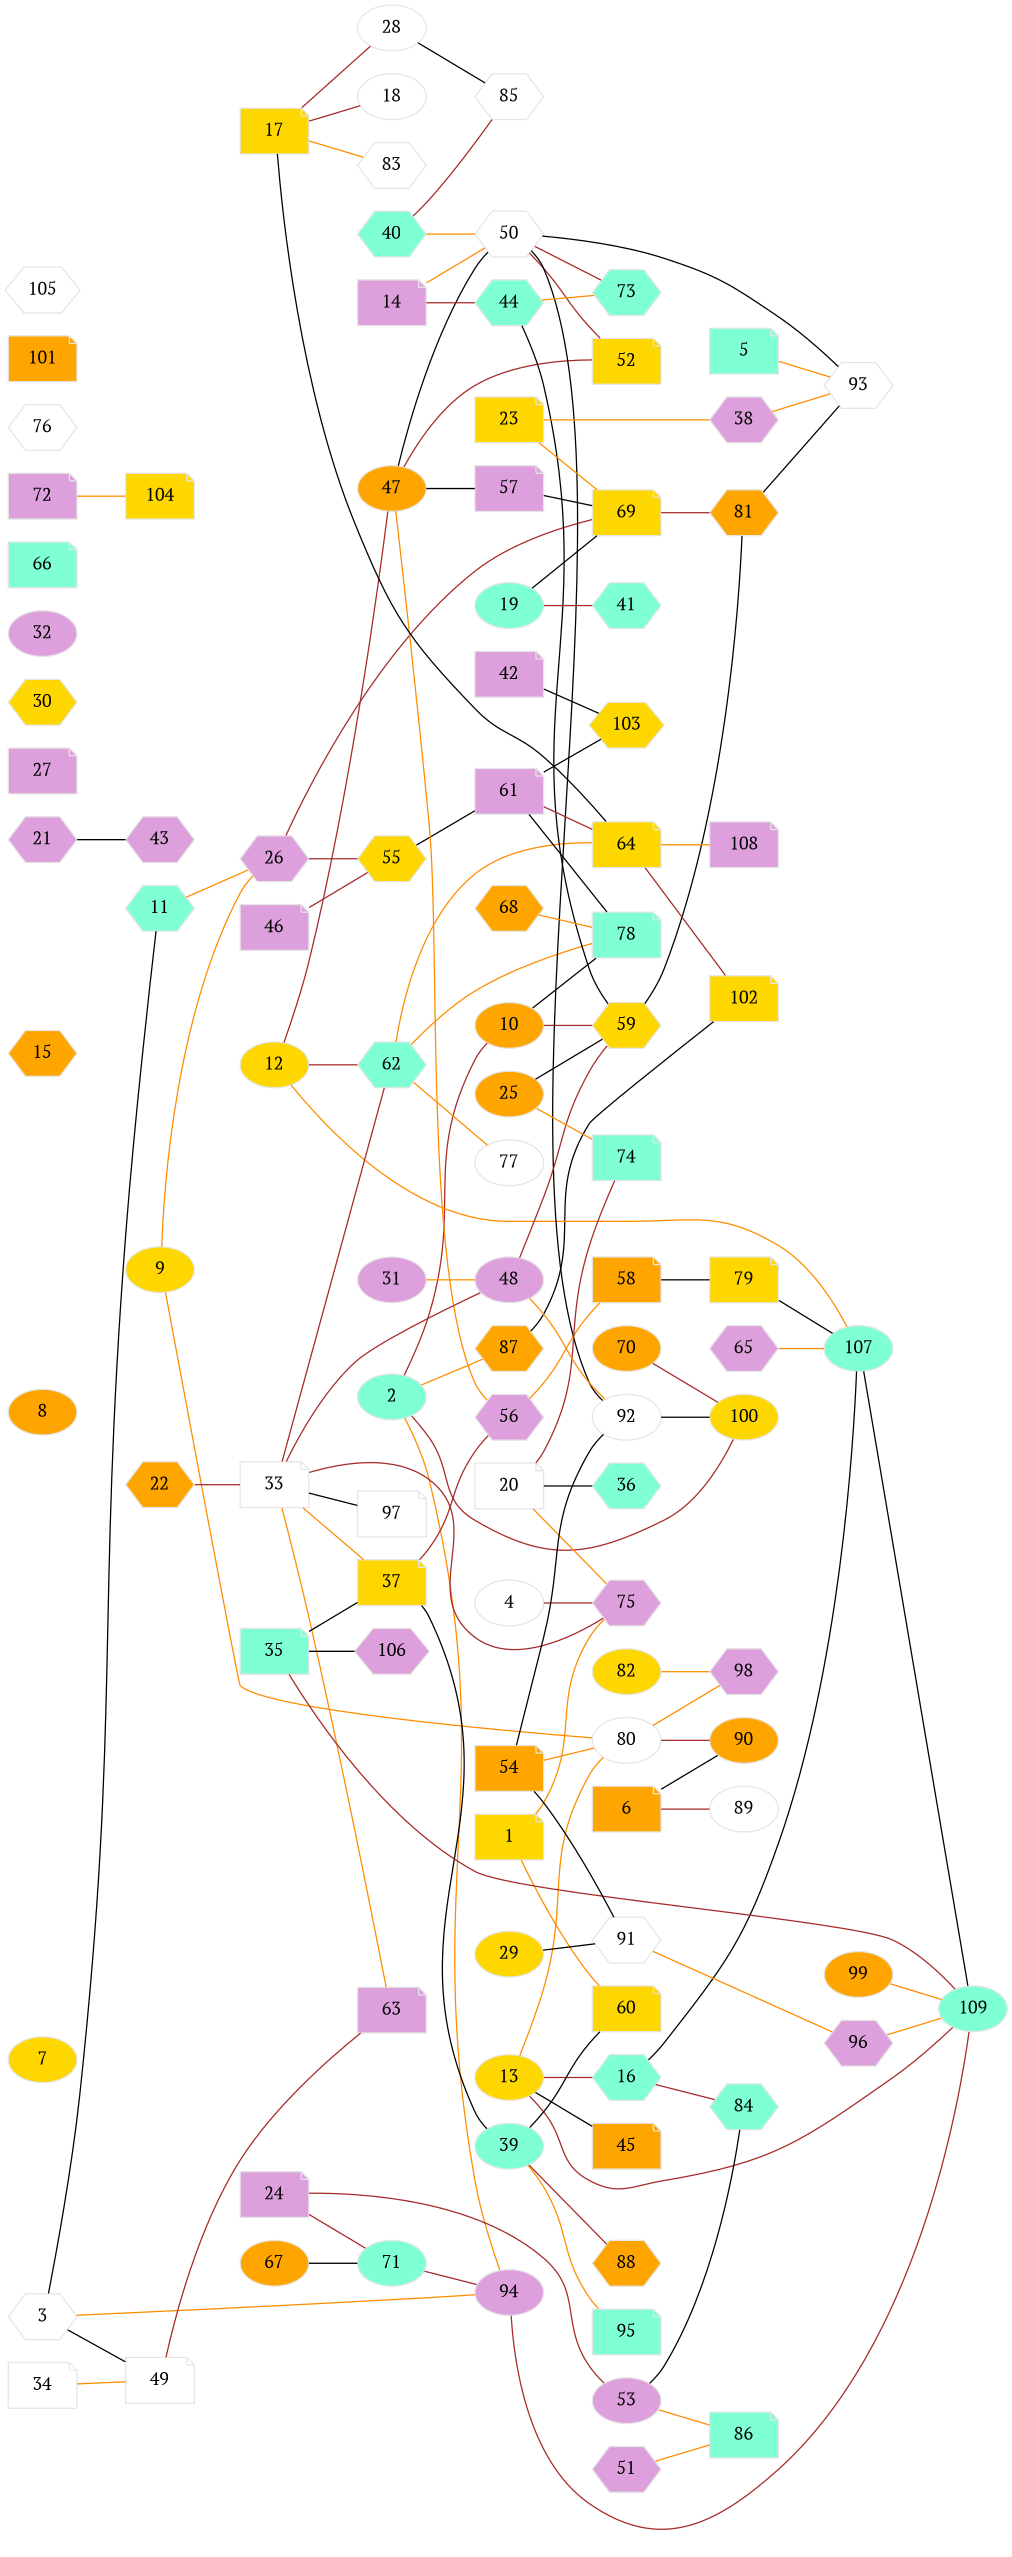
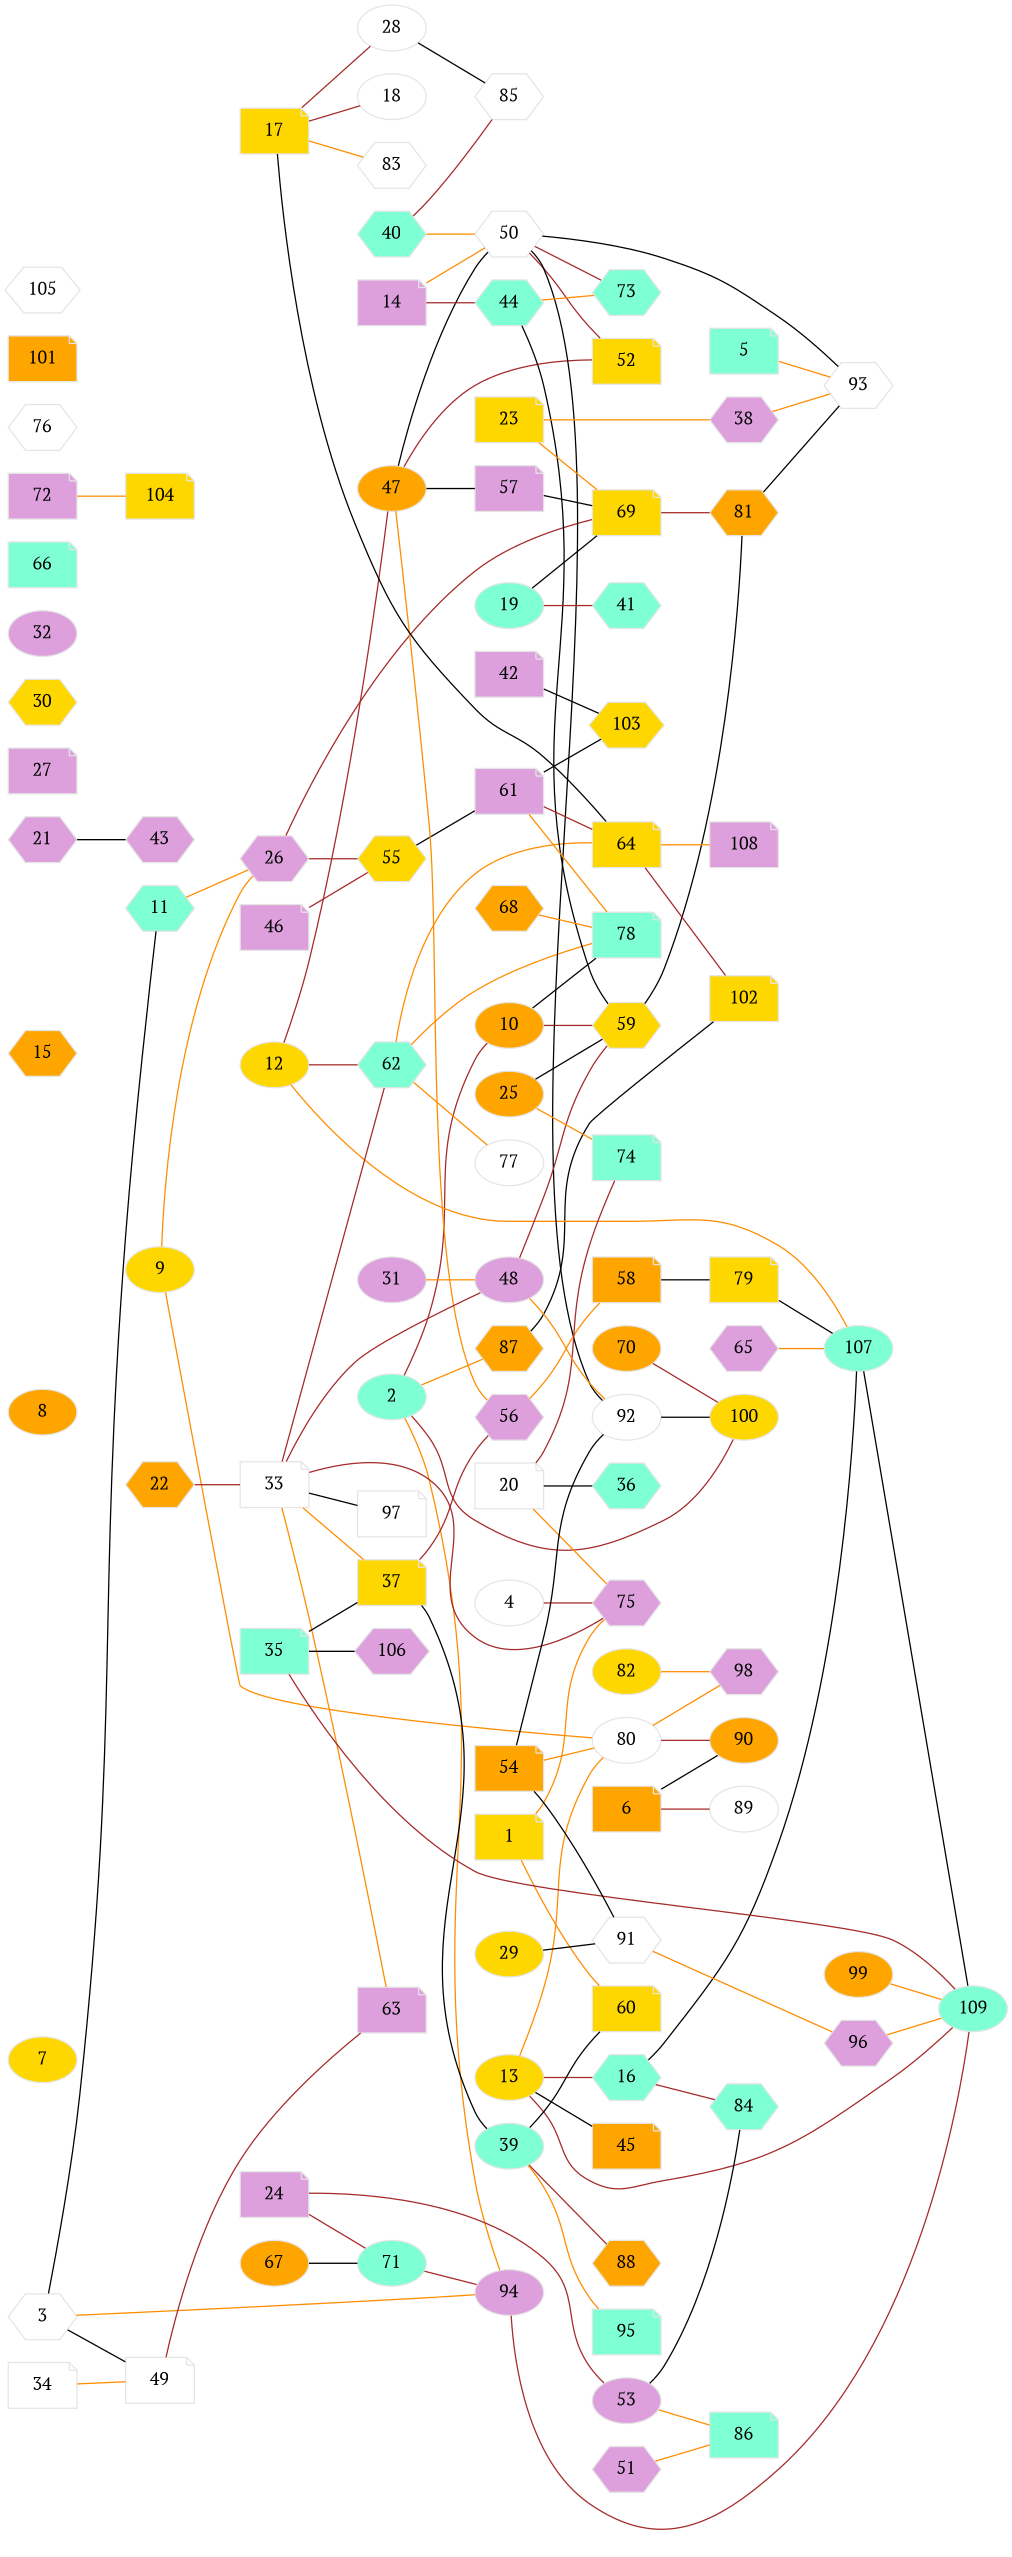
(572, 868) -> (572, 868)
